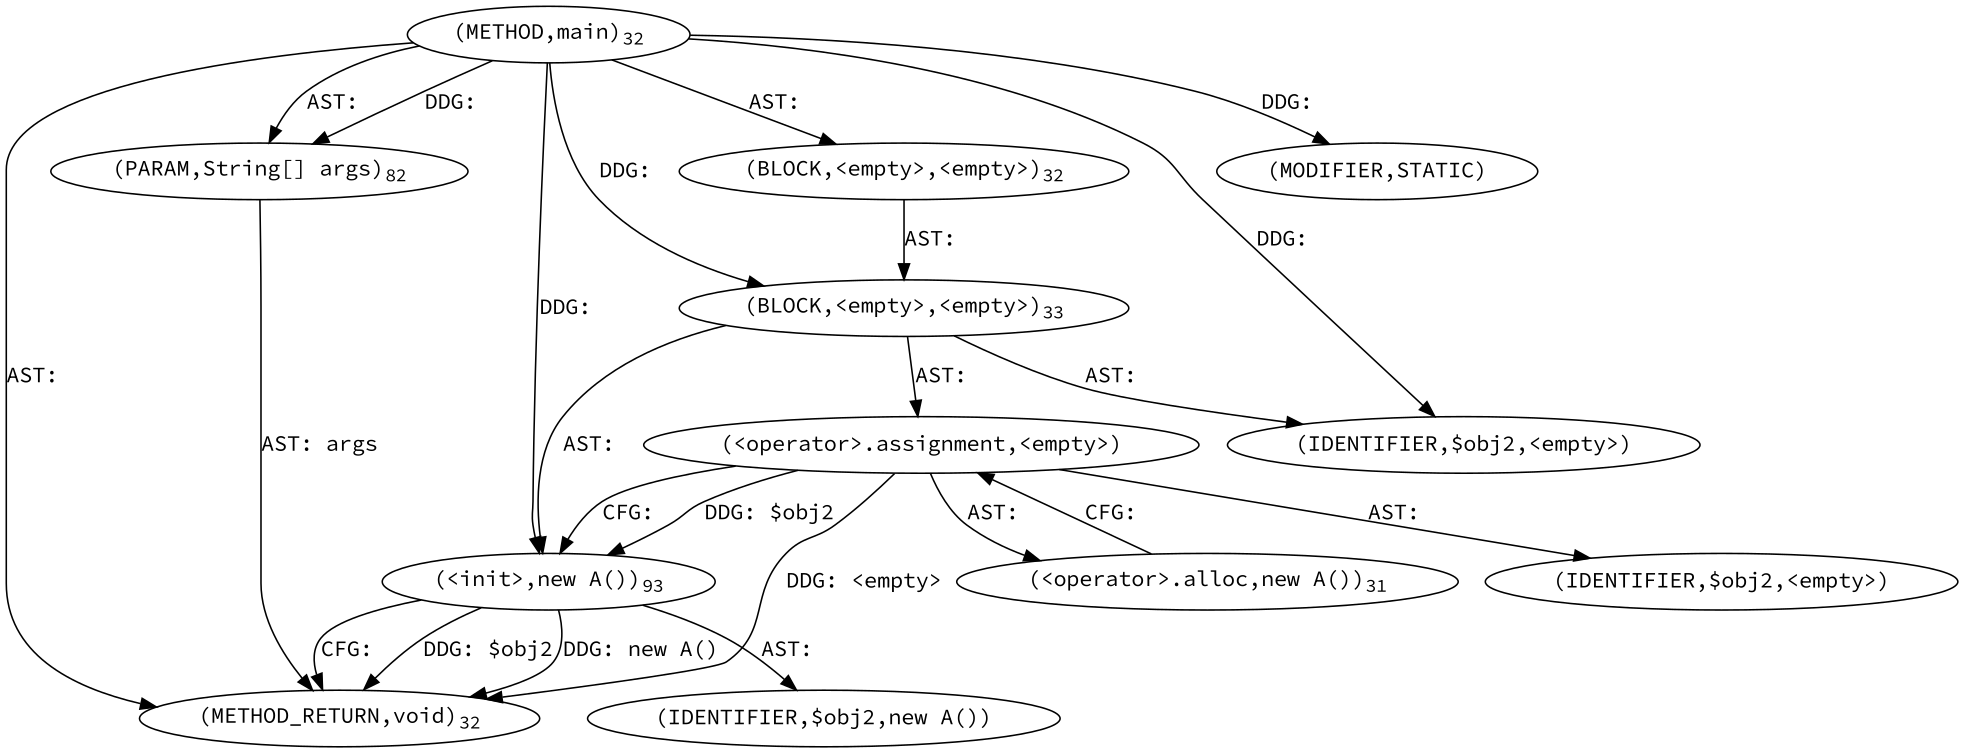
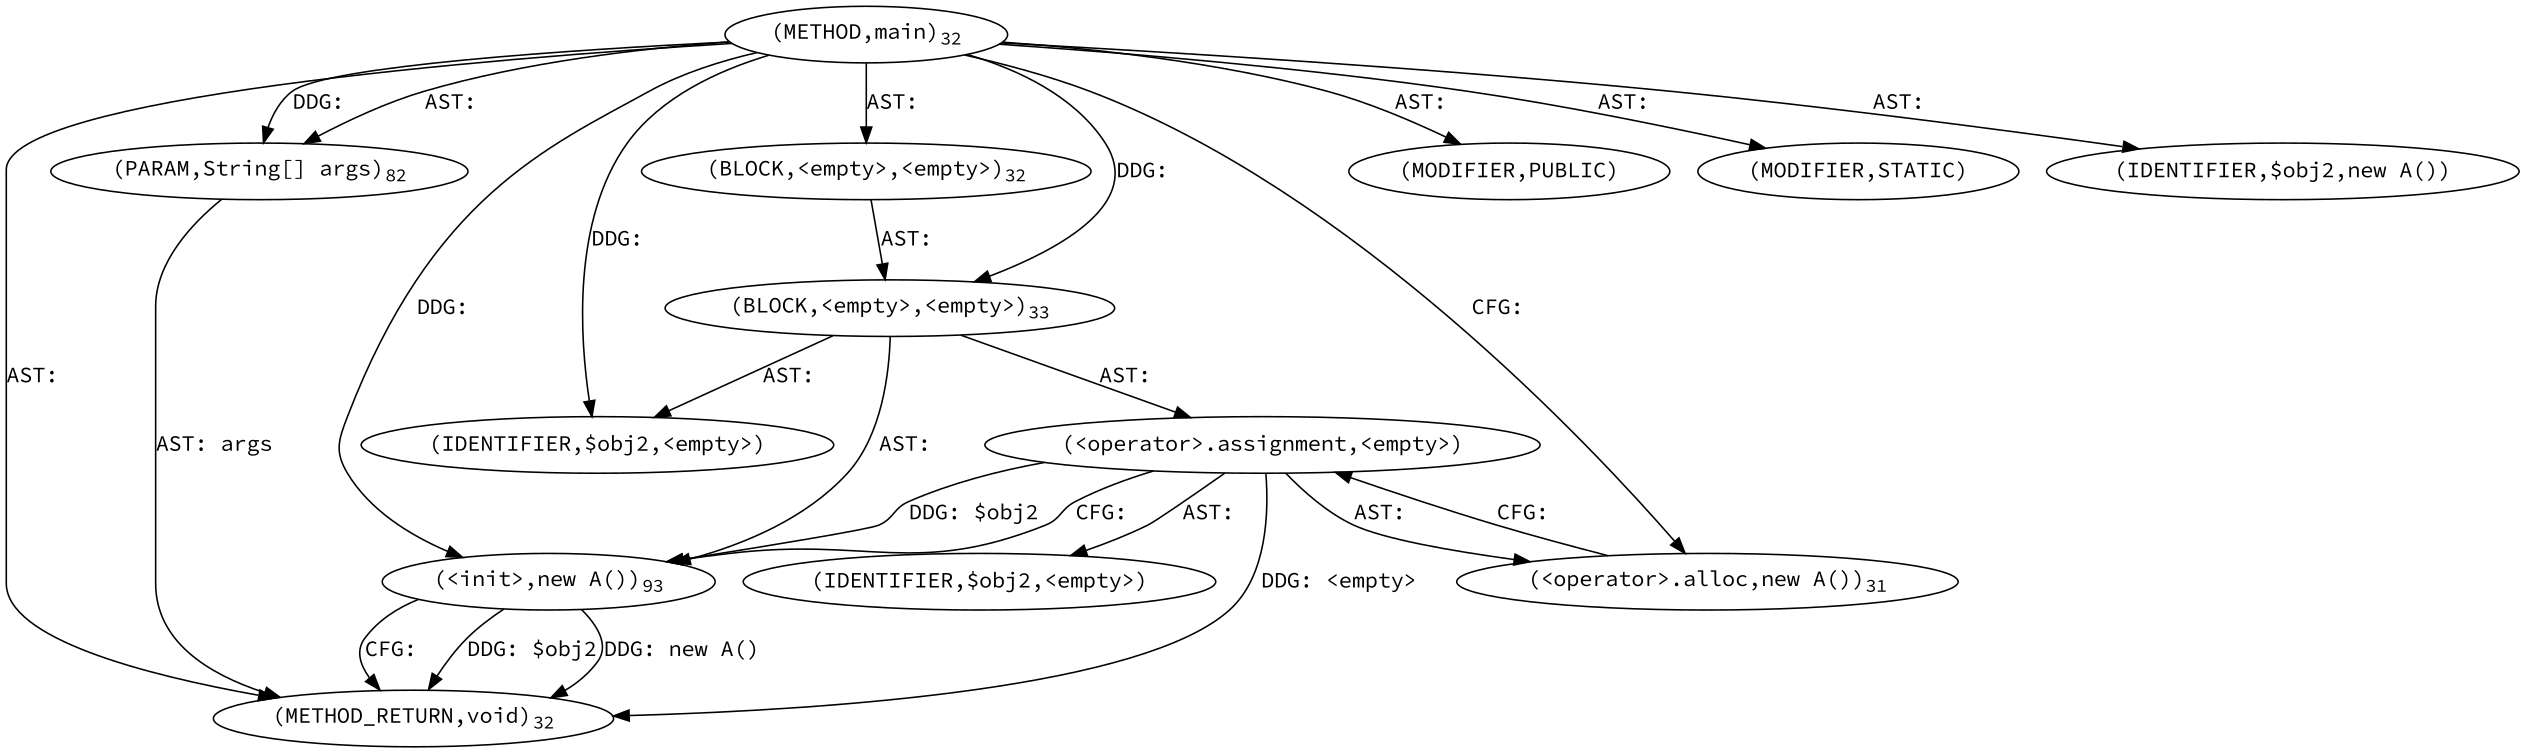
(1294, 103) -> (1630, 103)
none -> (1509, 171)
none -> (1356, 243)
(718, 634) -> (1563, 81)
